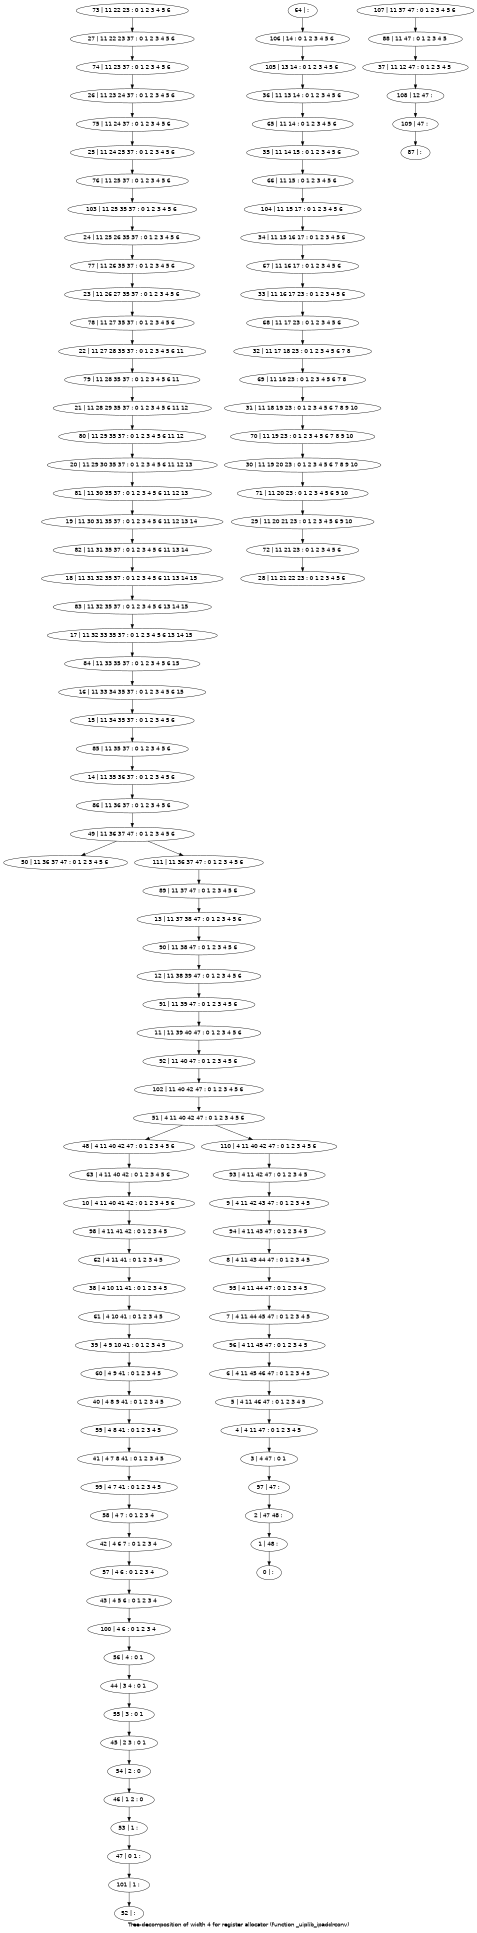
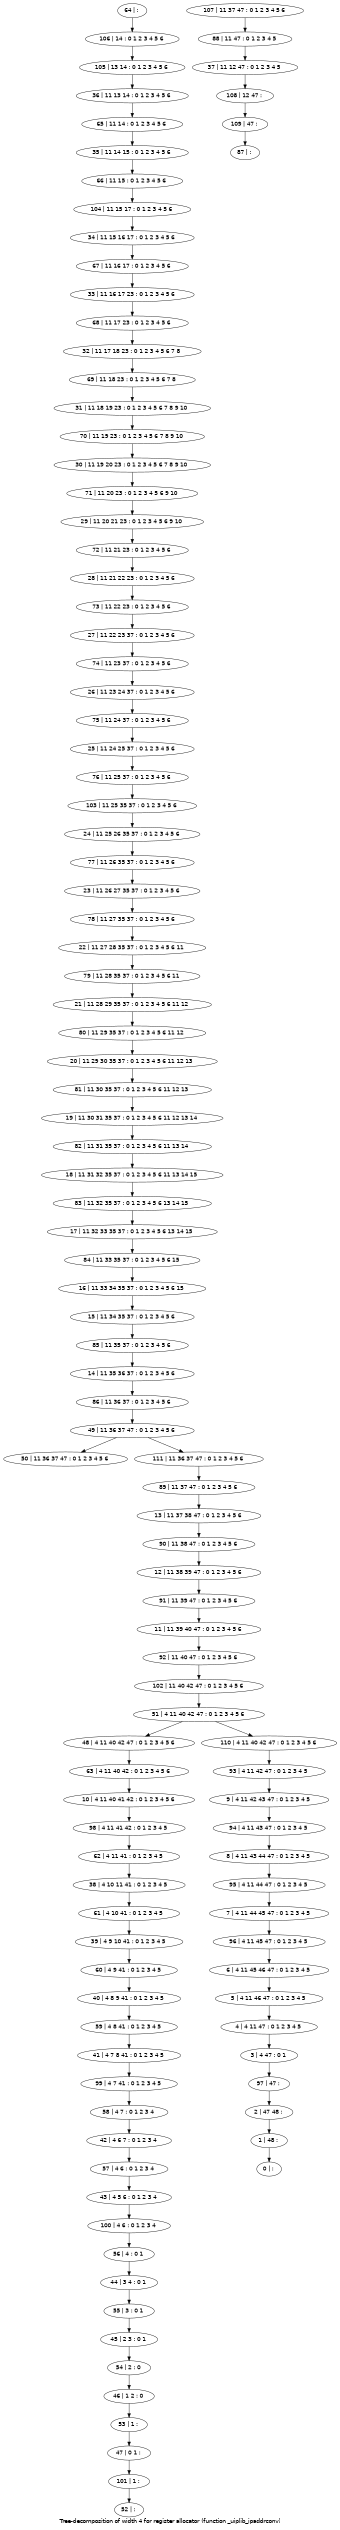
none -> (132, 591)
